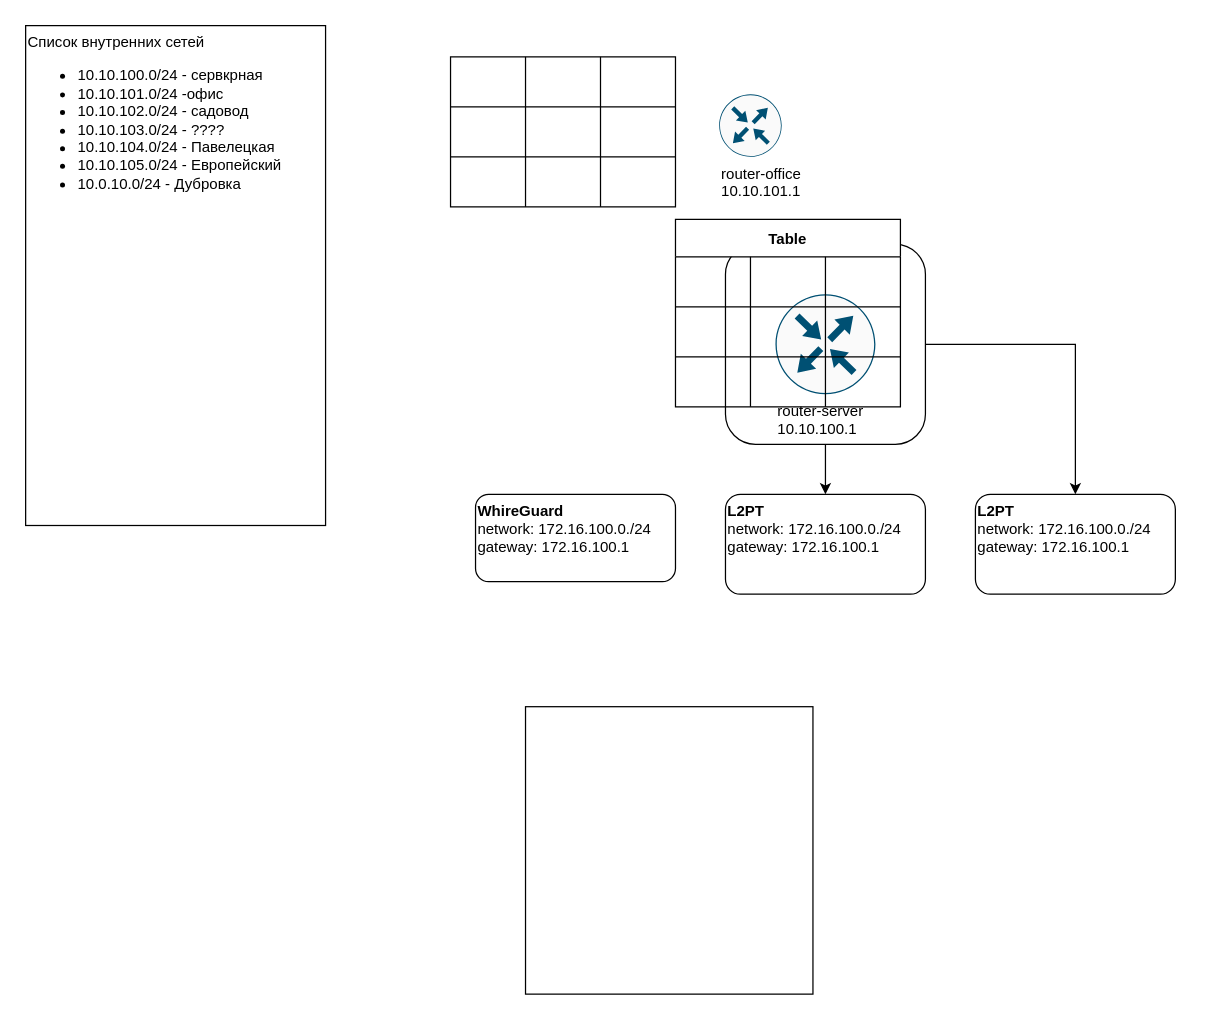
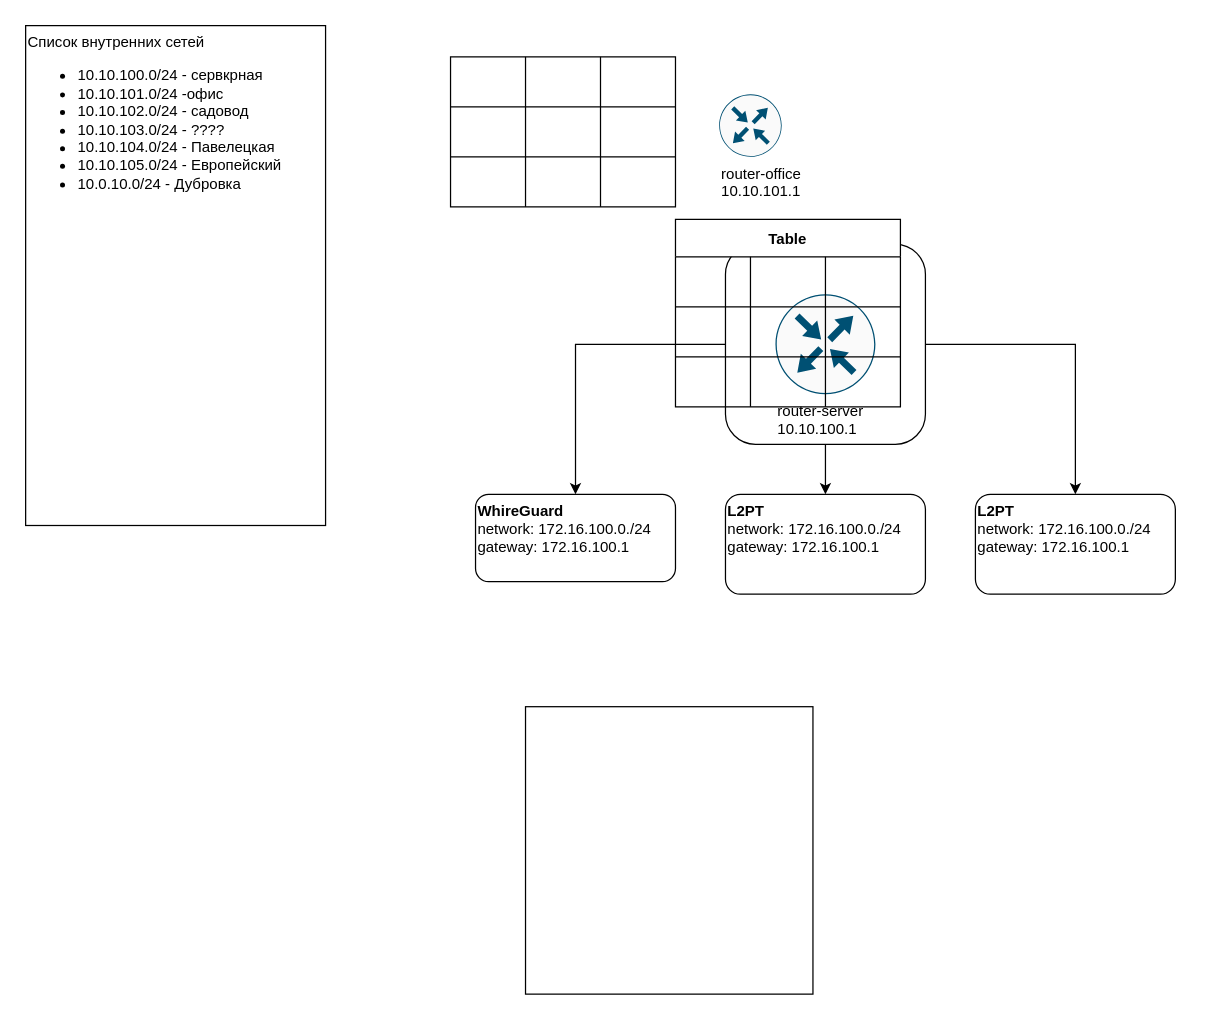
none -> (580, 344)
